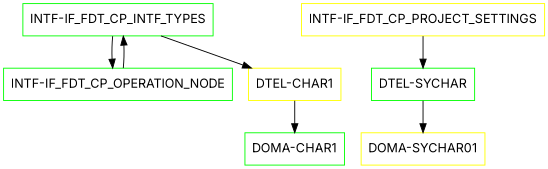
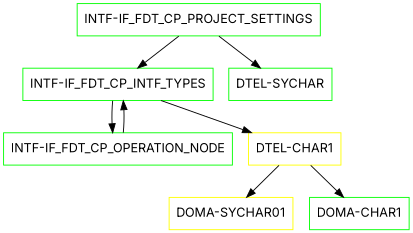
(423, 20) -> (199, 20)
none -> (162, 49)
(423, 112) -> (266, 178)
